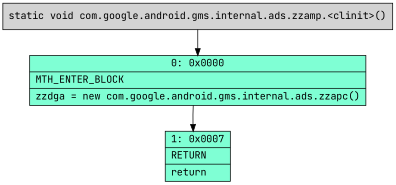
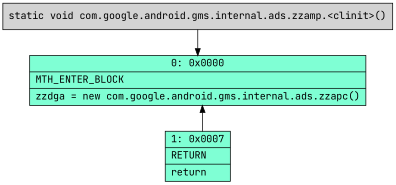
(193, 115) -> (203, 122)
